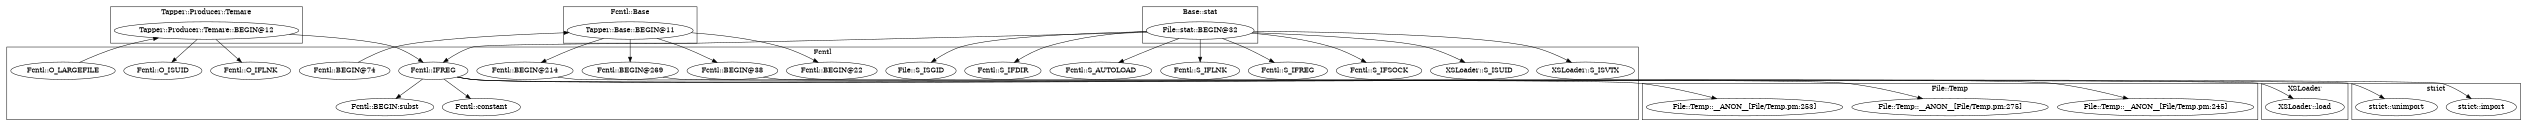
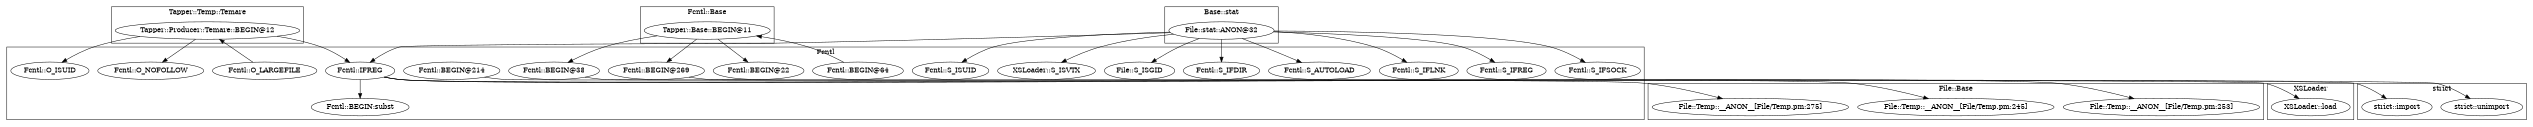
(206, 12) -> (207, 12)
(1200, 31) -> (1222, 31)
(570, 50) -> none
(251, 71) -> (151, 71)
(345, 71) -> (858, 71)
(1479, 71) -> (951, 71)
(1950, 89) -> (1956, 89)
(481, 107) -> none
